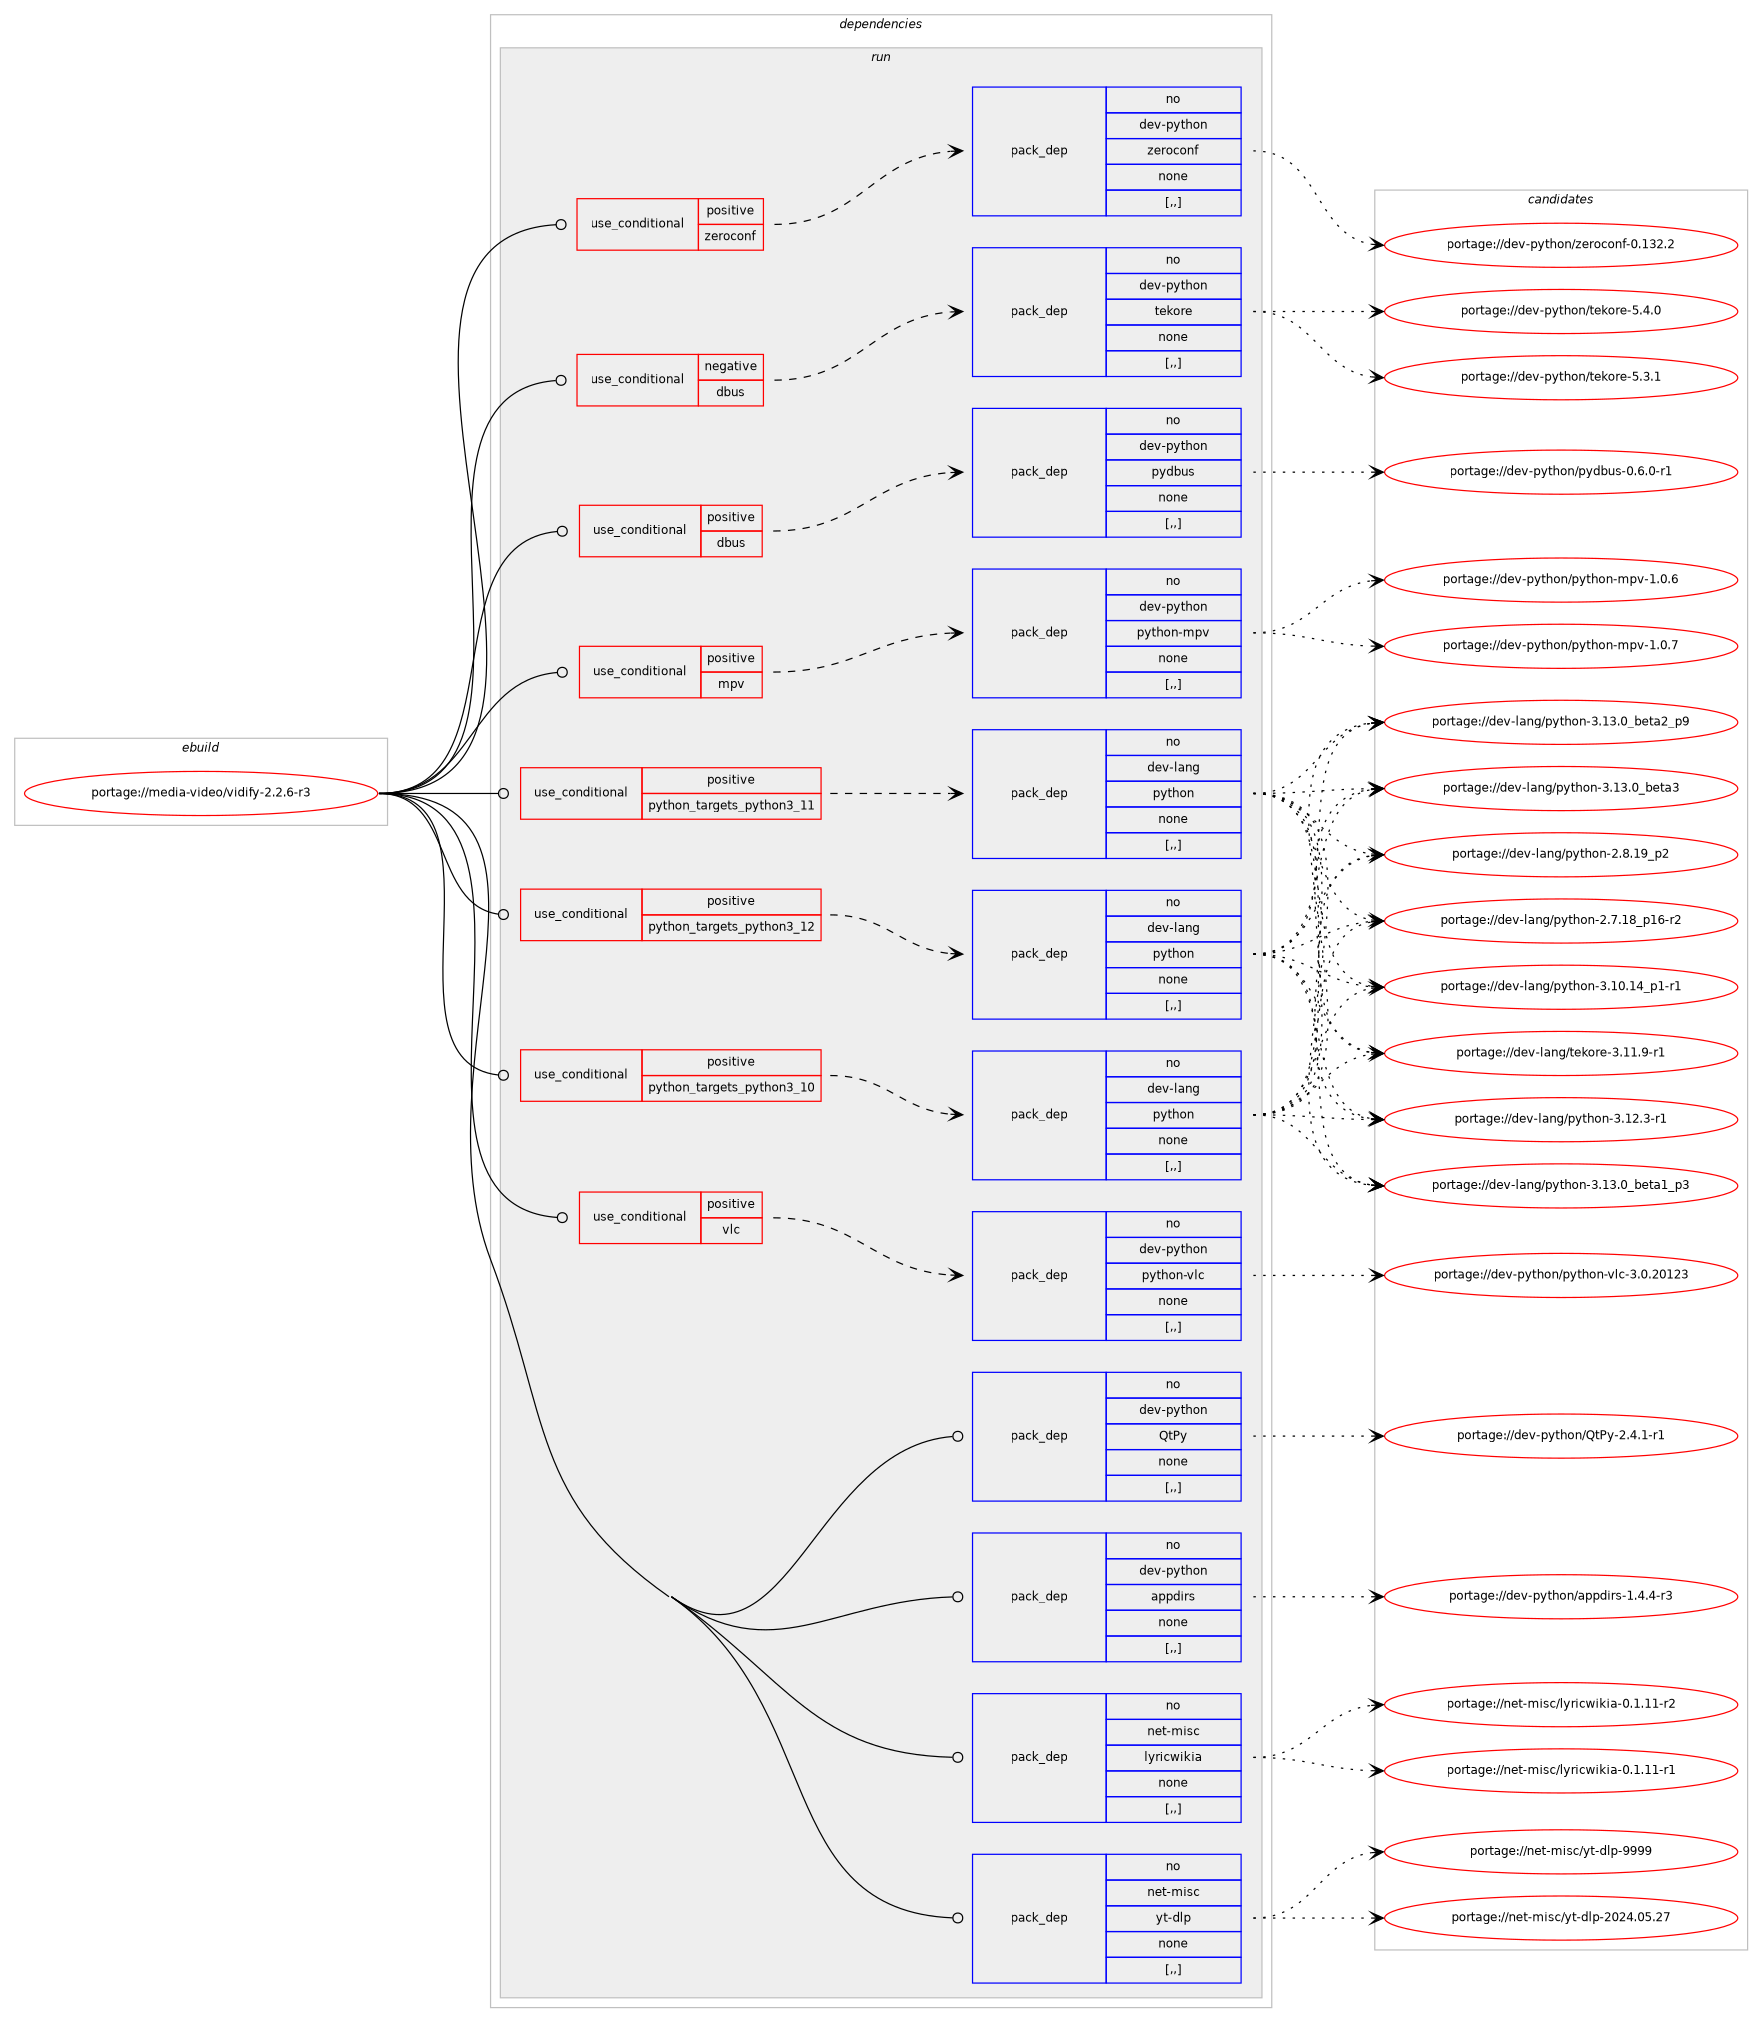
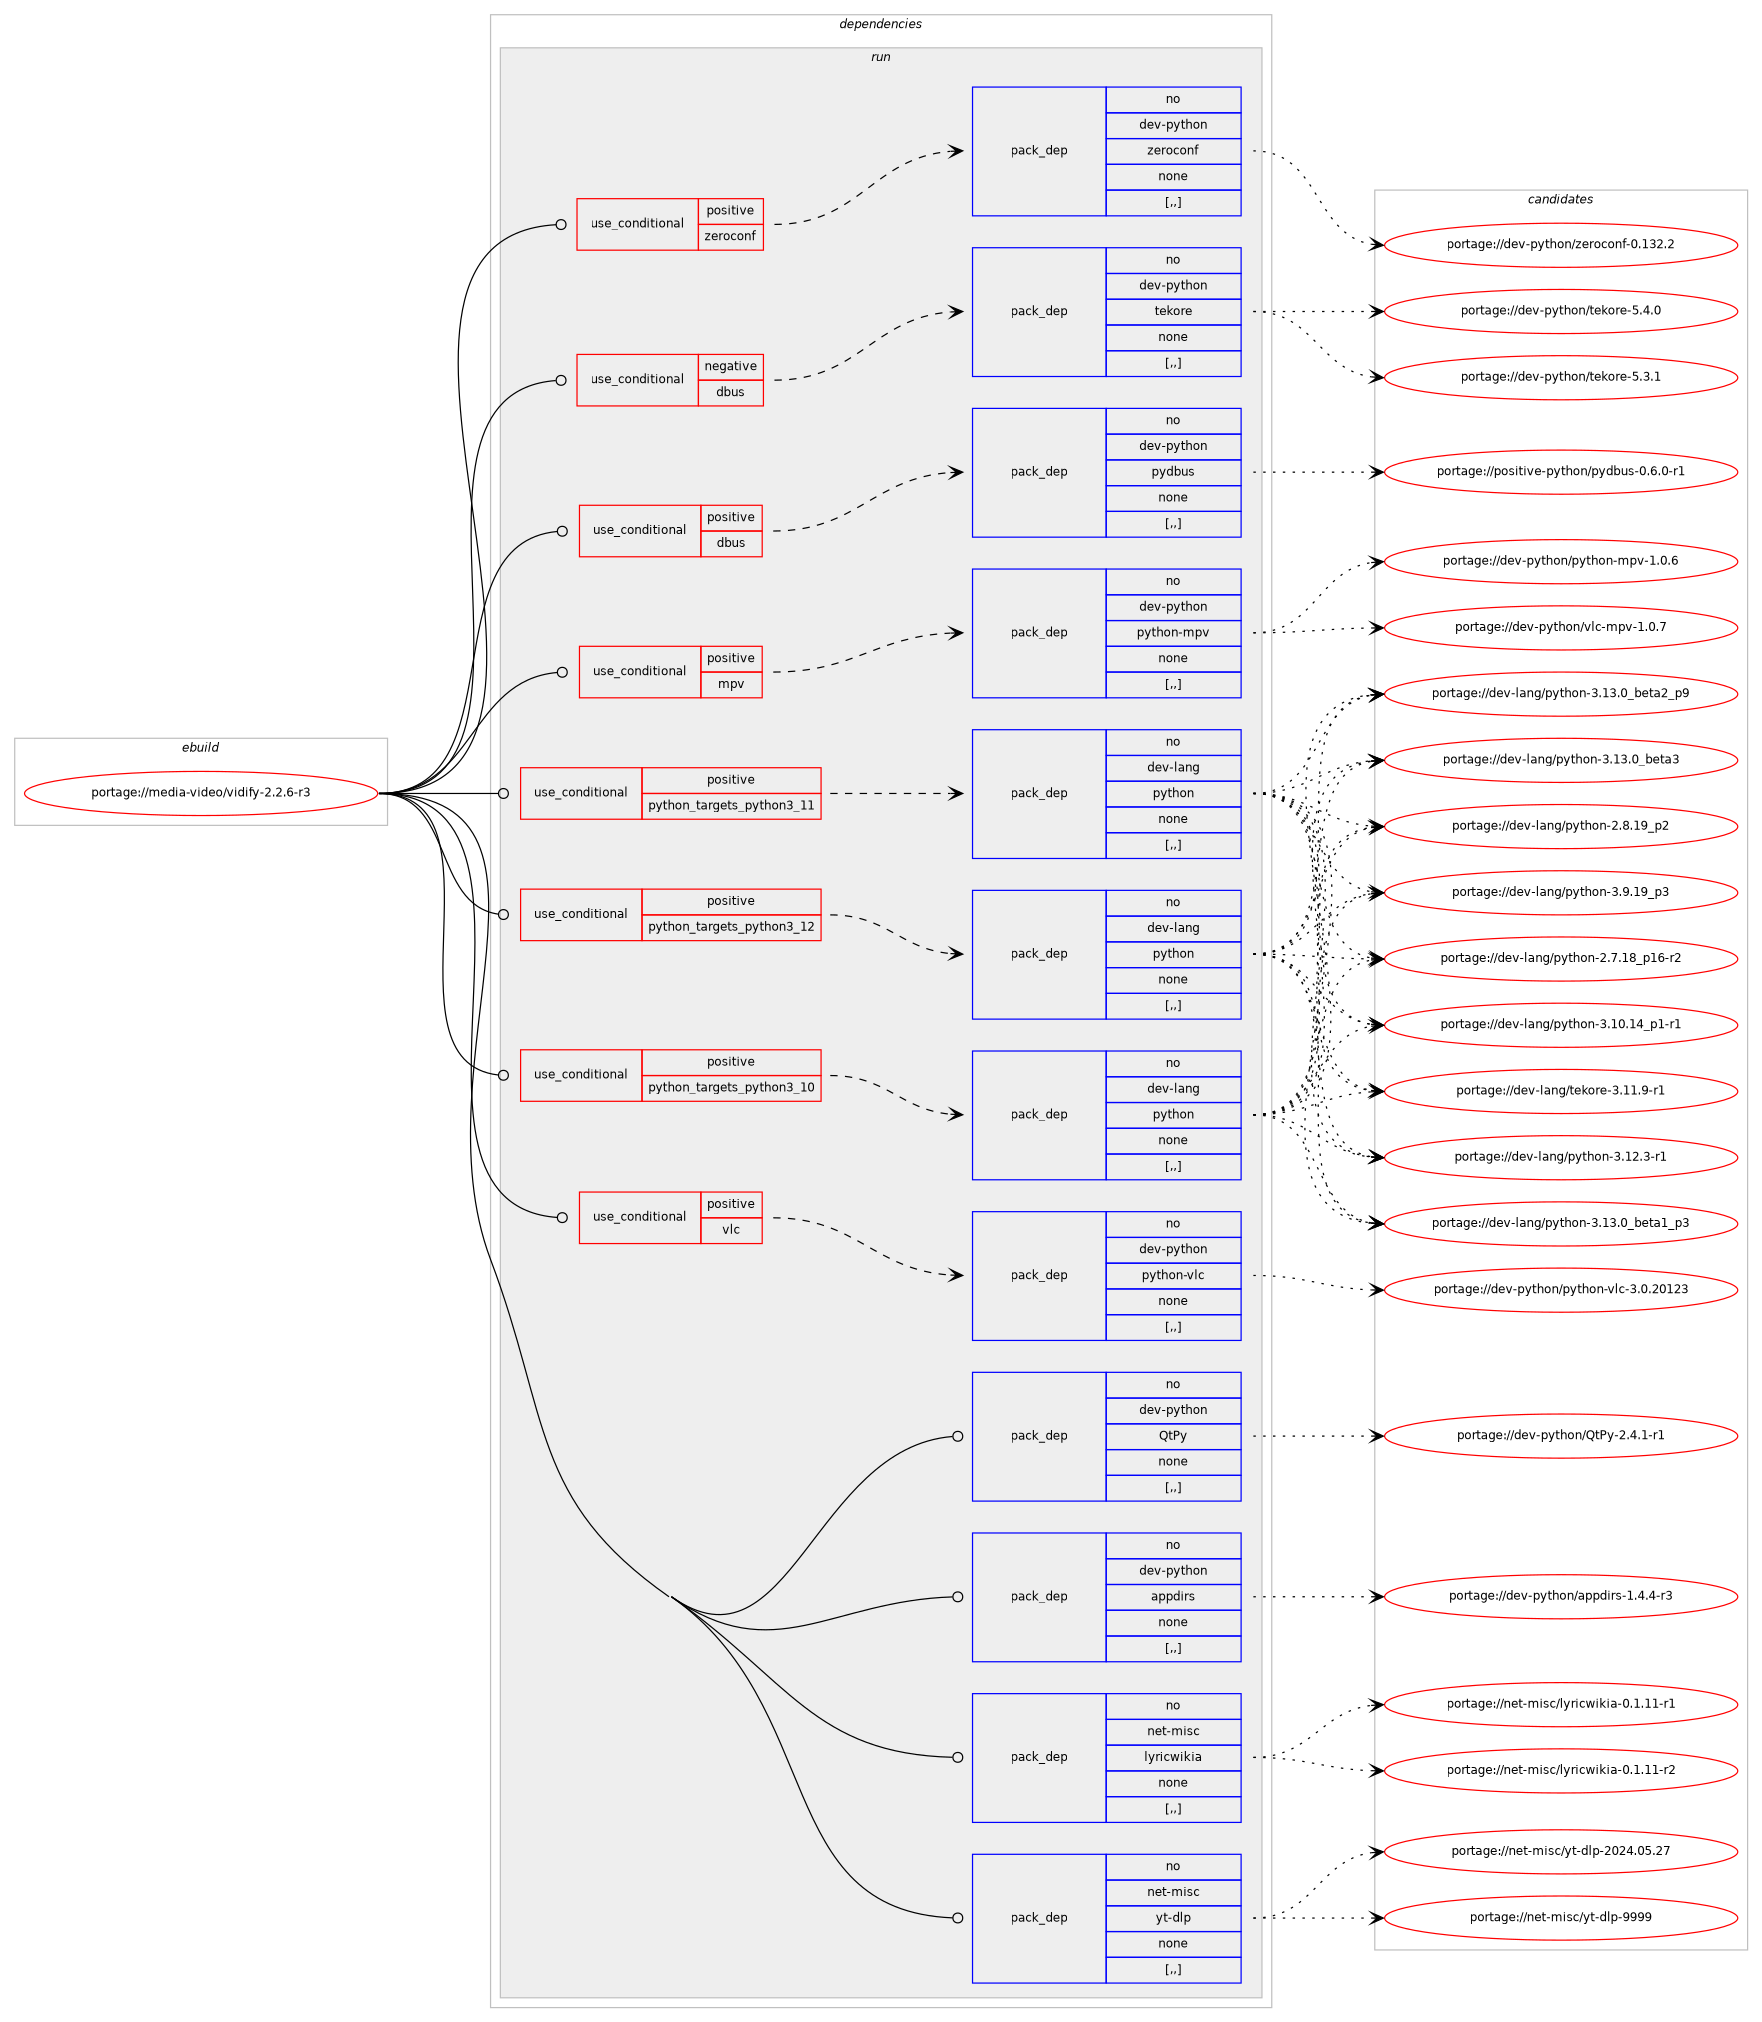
(1561, 472) -> (1561, 472)
(1561, 646) -> (1561, 628)
none -> (1561, 893)
